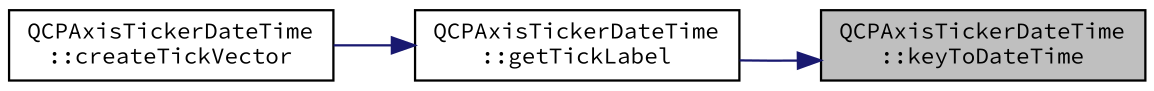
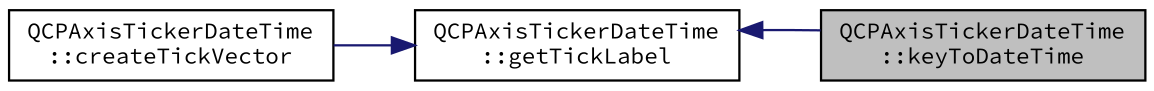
(768, 61) -> (792, 30)
